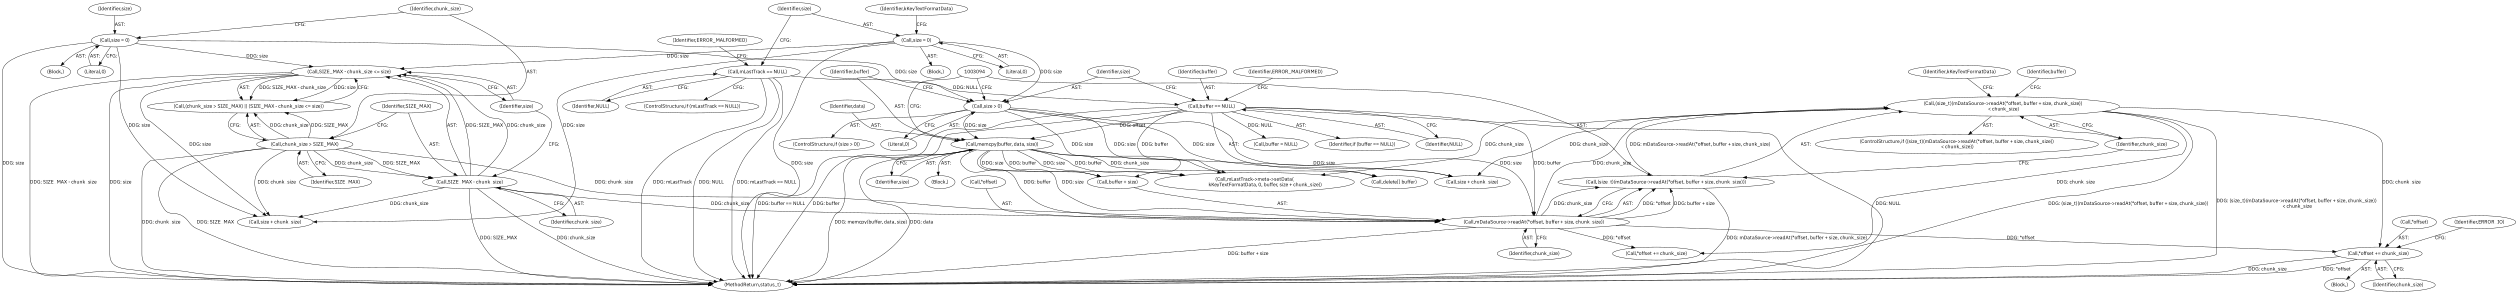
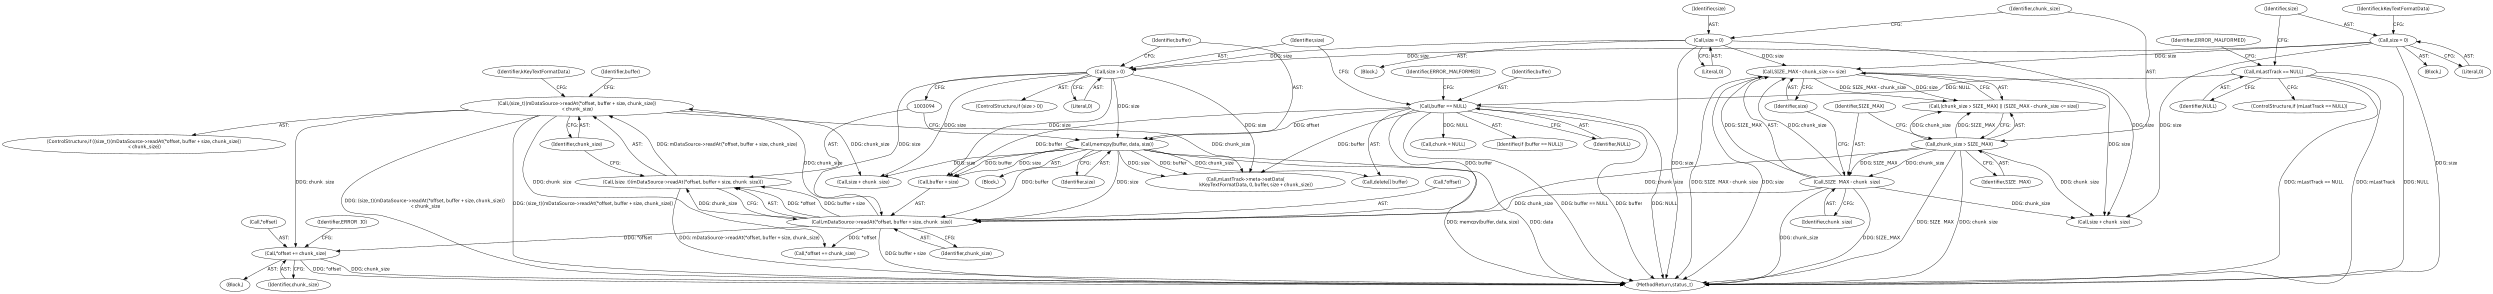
(980, 87) -> (1003, 76)
(848, 106) -> none
none -> (1176, 118)
(1276, 144) -> (1443, 144)
